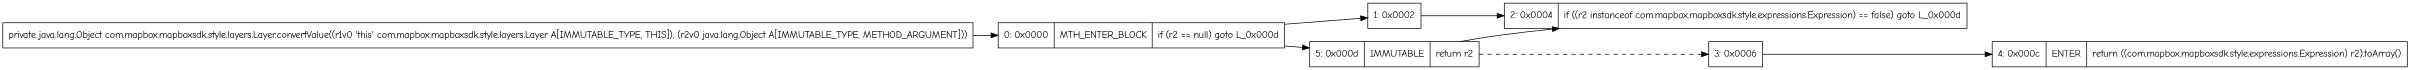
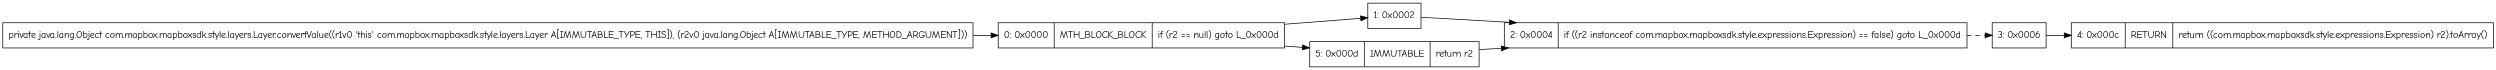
(1103, 35) -> (1103, 35)
(1590, 54) -> (1976, 35)
(2066, 54) -> (2149, 35)
